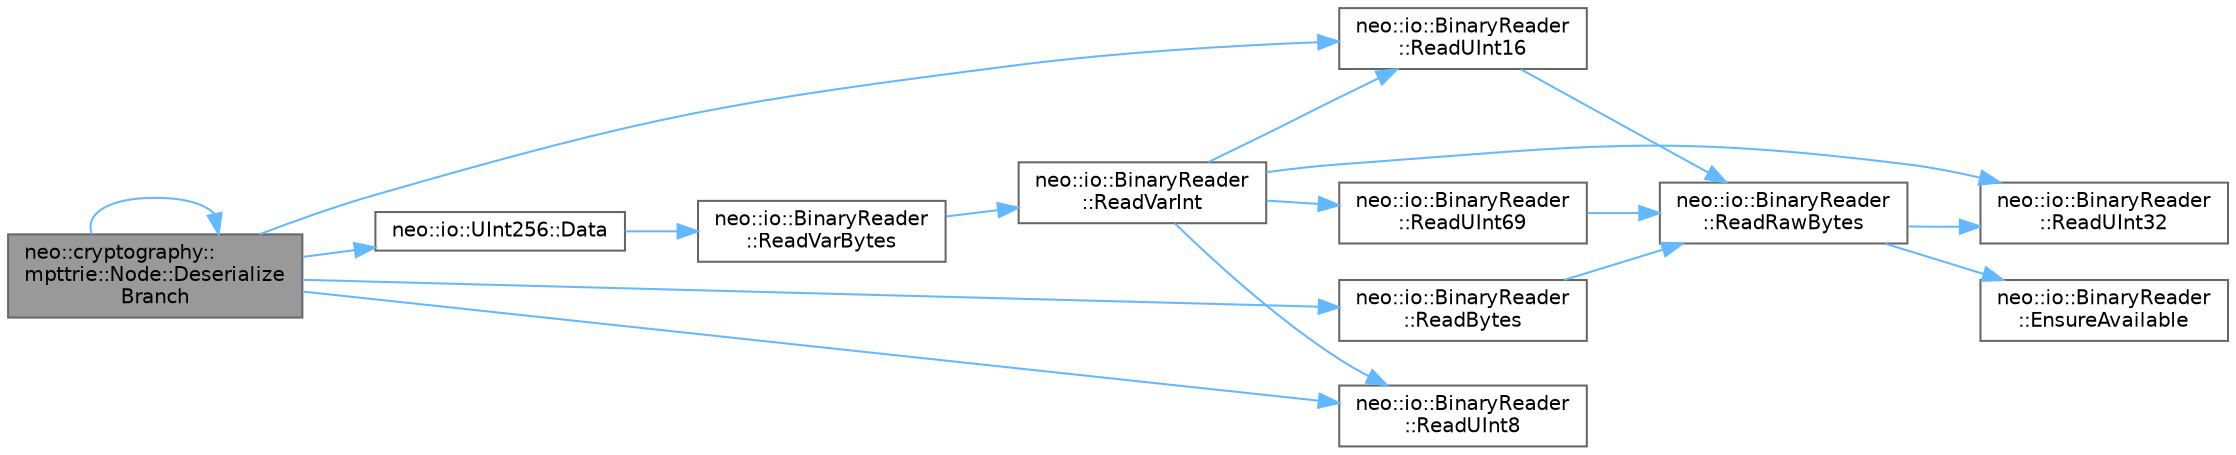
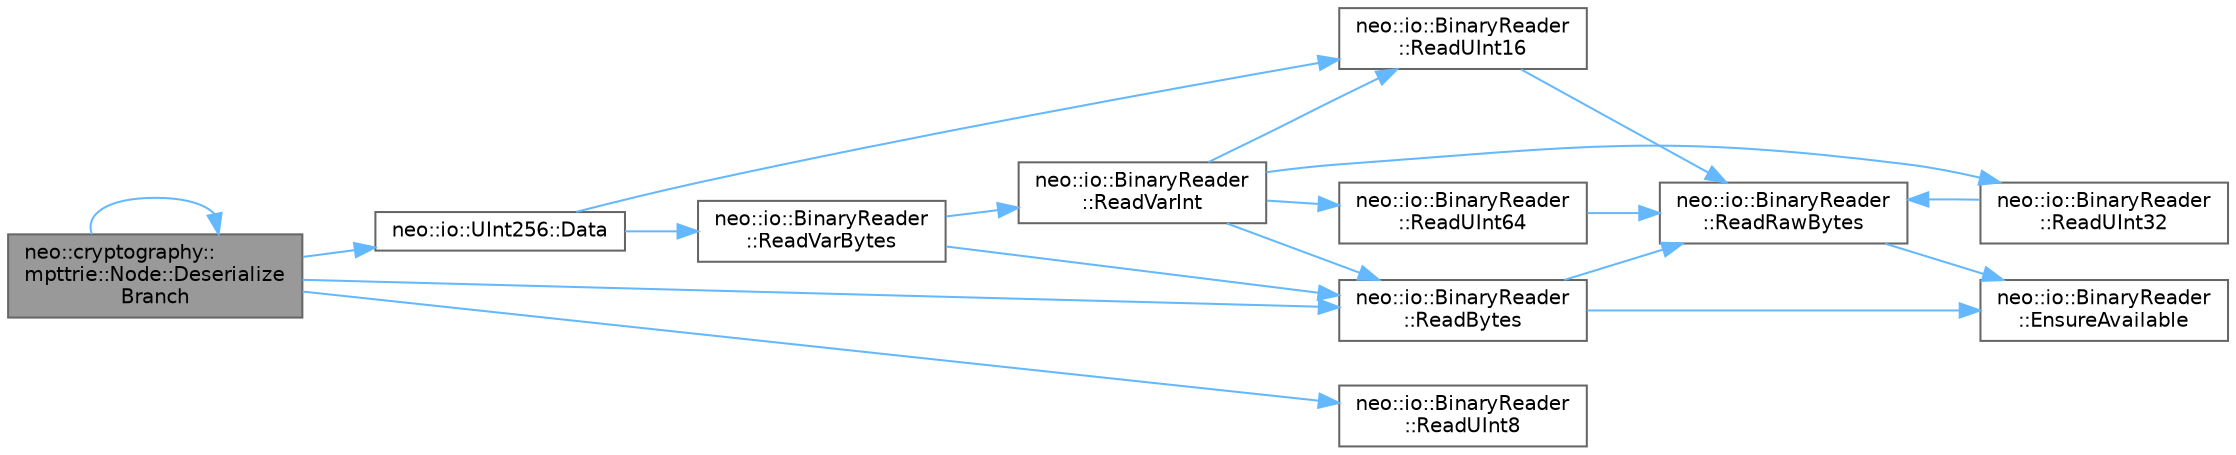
(781, 98) -> (946, 132)
(1463, 213) -> (1463, 213)
(1934, 227) -> (1954, 199)
none -> (1132, 270)
(1248, 290) -> (1293, 248)
none -> (1773, 310)
